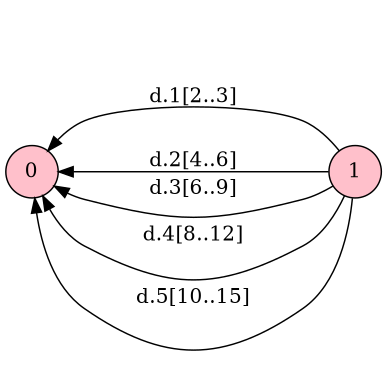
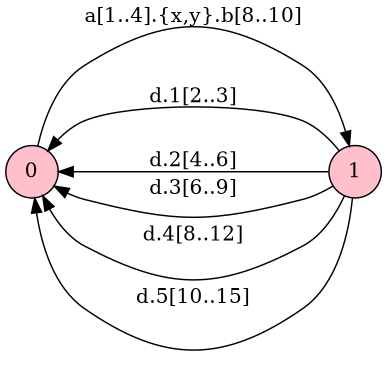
none -> (186, 27)
